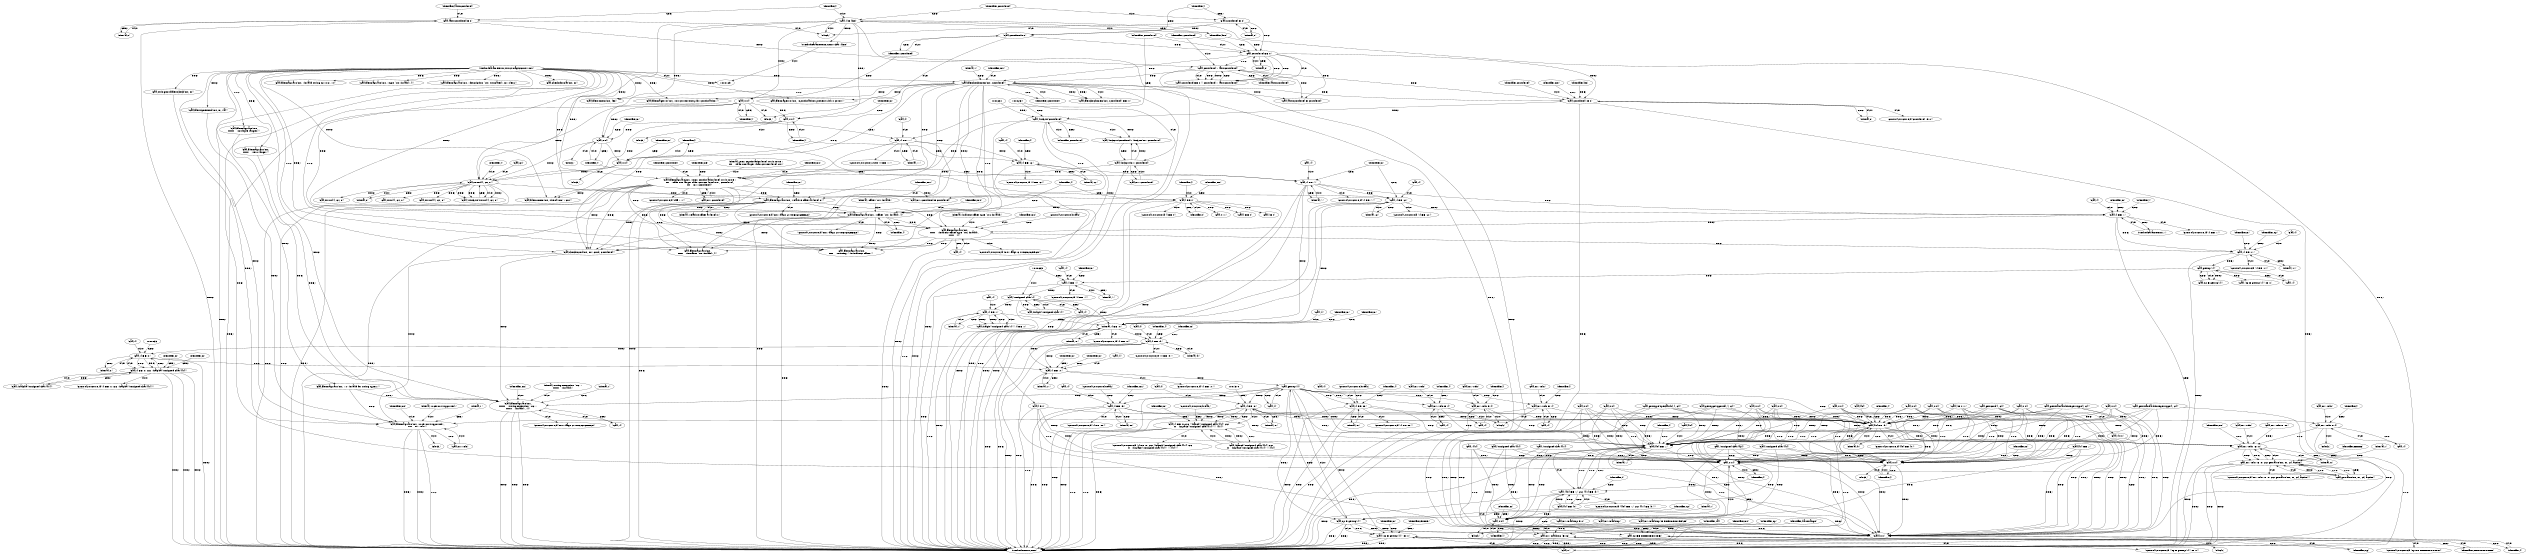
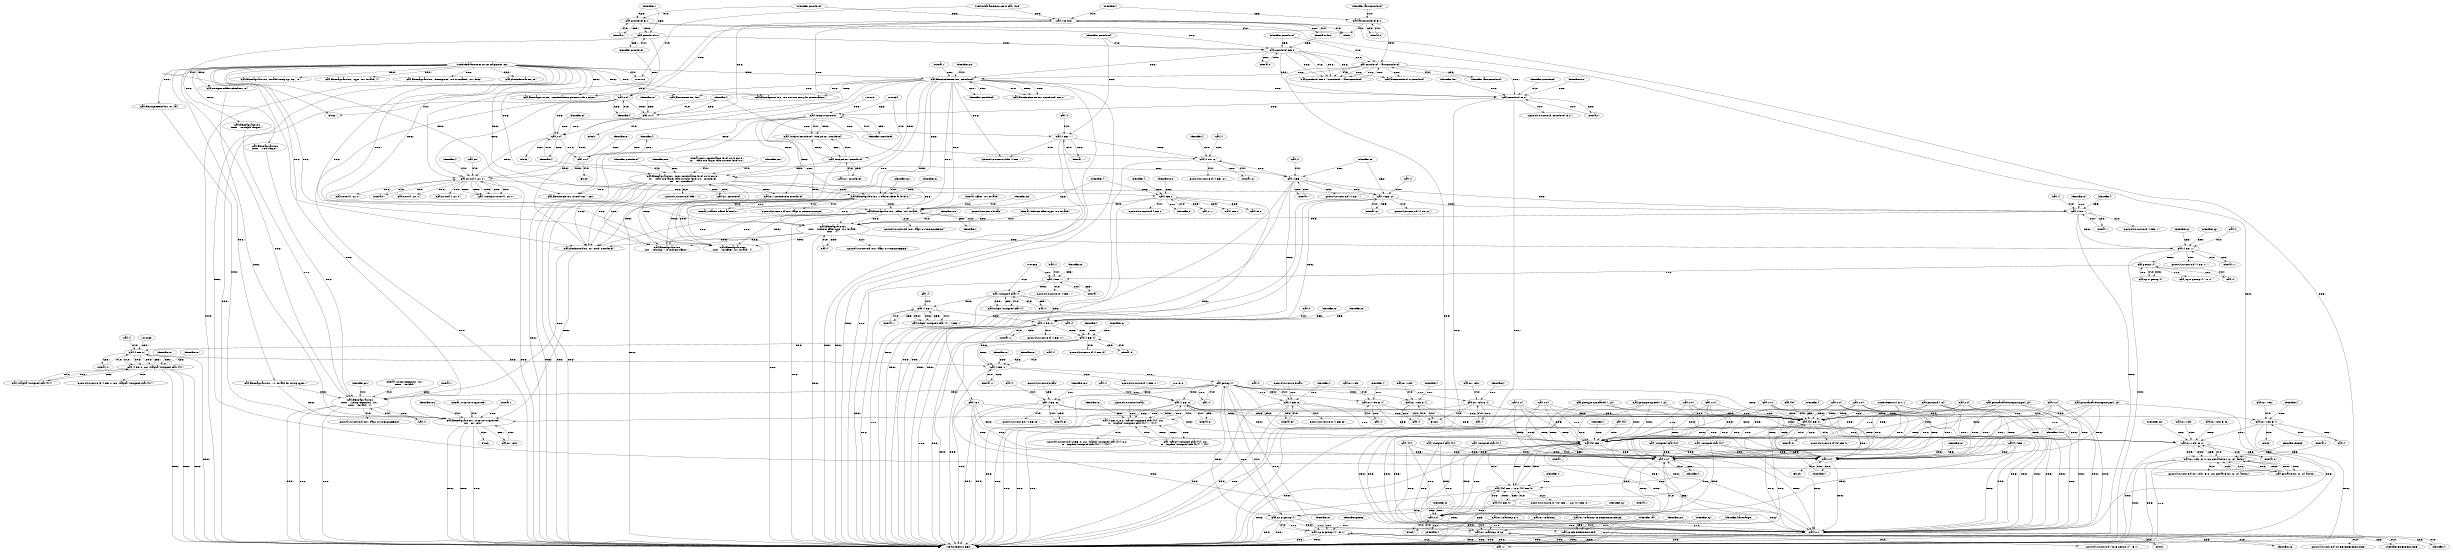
(840, 33) -> (1031, 14)
(506, 68) -> (482, 65)
(1196, 89) -> (974, 120)
(1047, 119) -> (823, 116)
(2152, 233) -> (2103, 229)
(1112, 327) -> (1045, 323)
(2187, 378) -> (2132, 374)
(1959, 406) -> (1892, 402)
(2118, 436) -> (2055, 432)
(214, 529) -> (221, 464)
